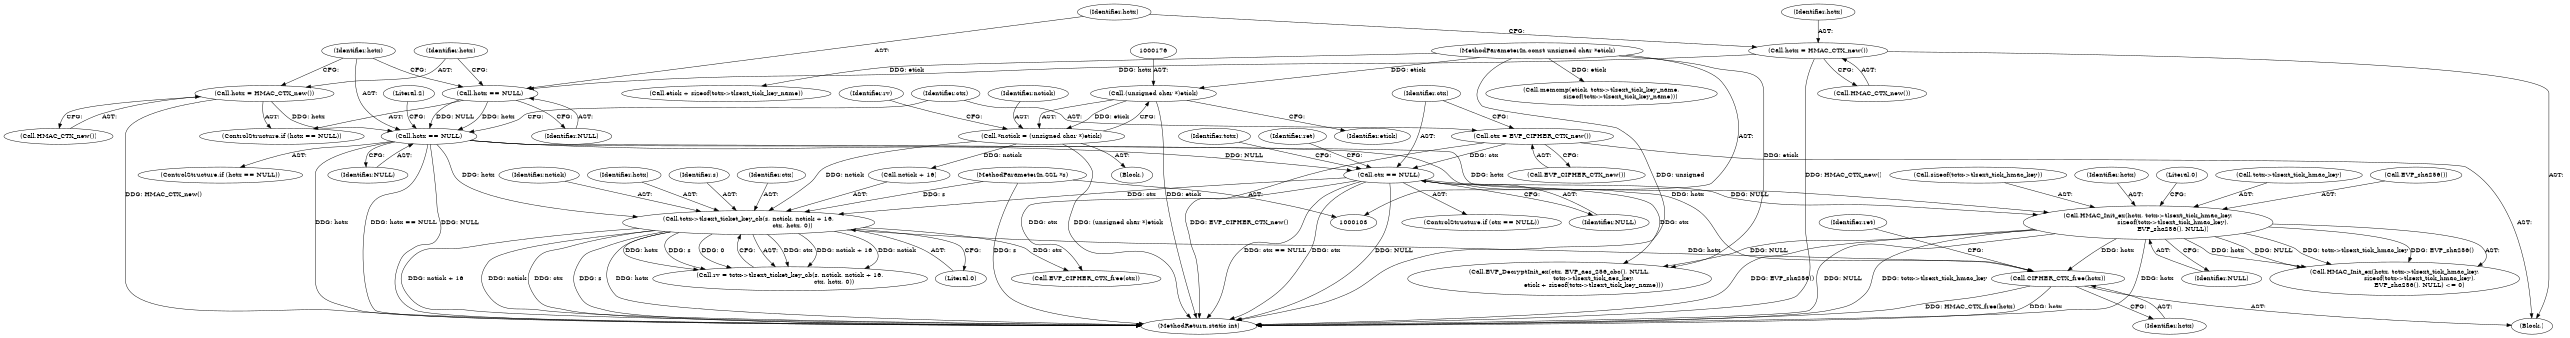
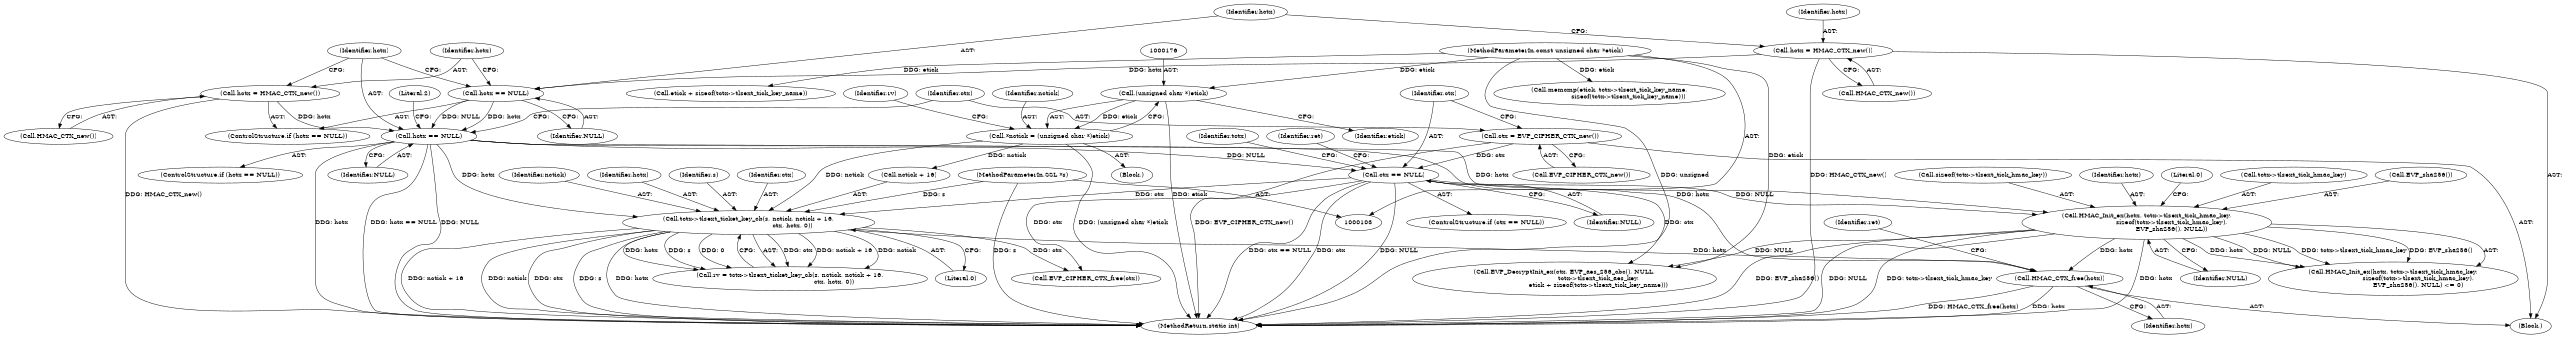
(2058, 279) -> (2060, 279)
